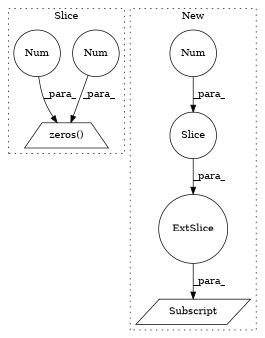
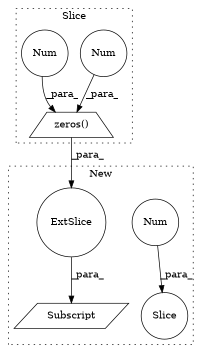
(193, 173) -> (71, 159)
